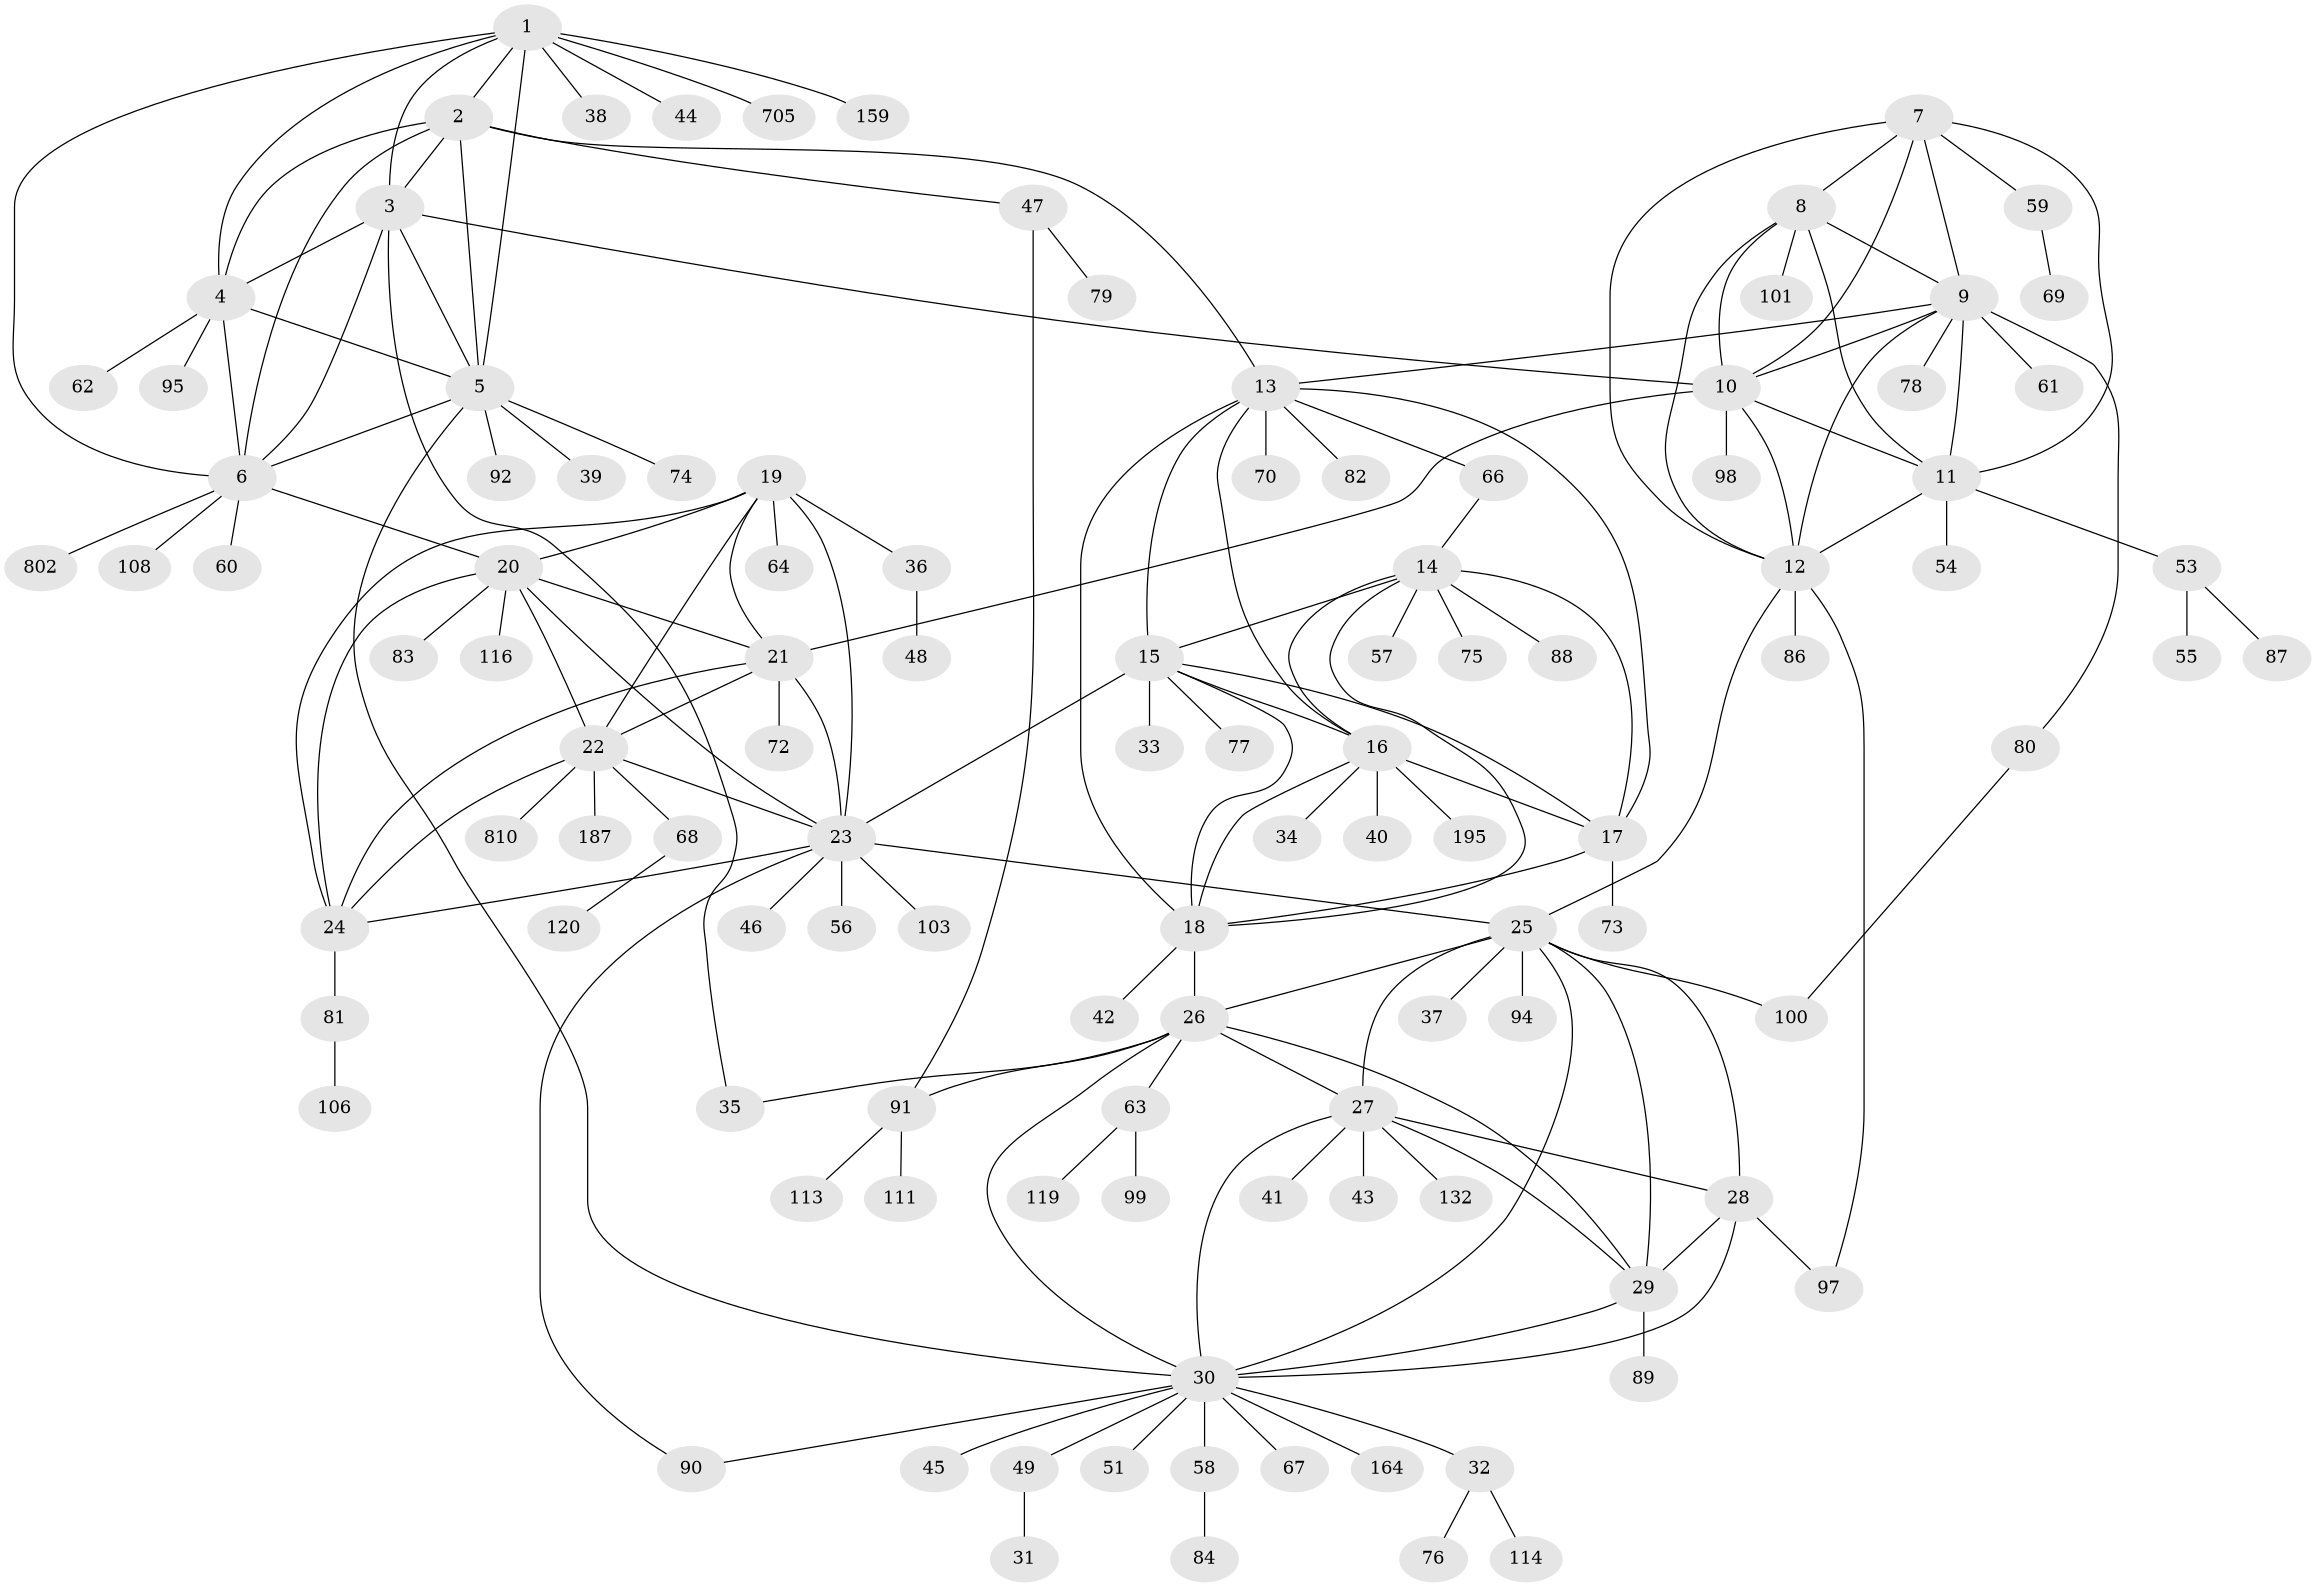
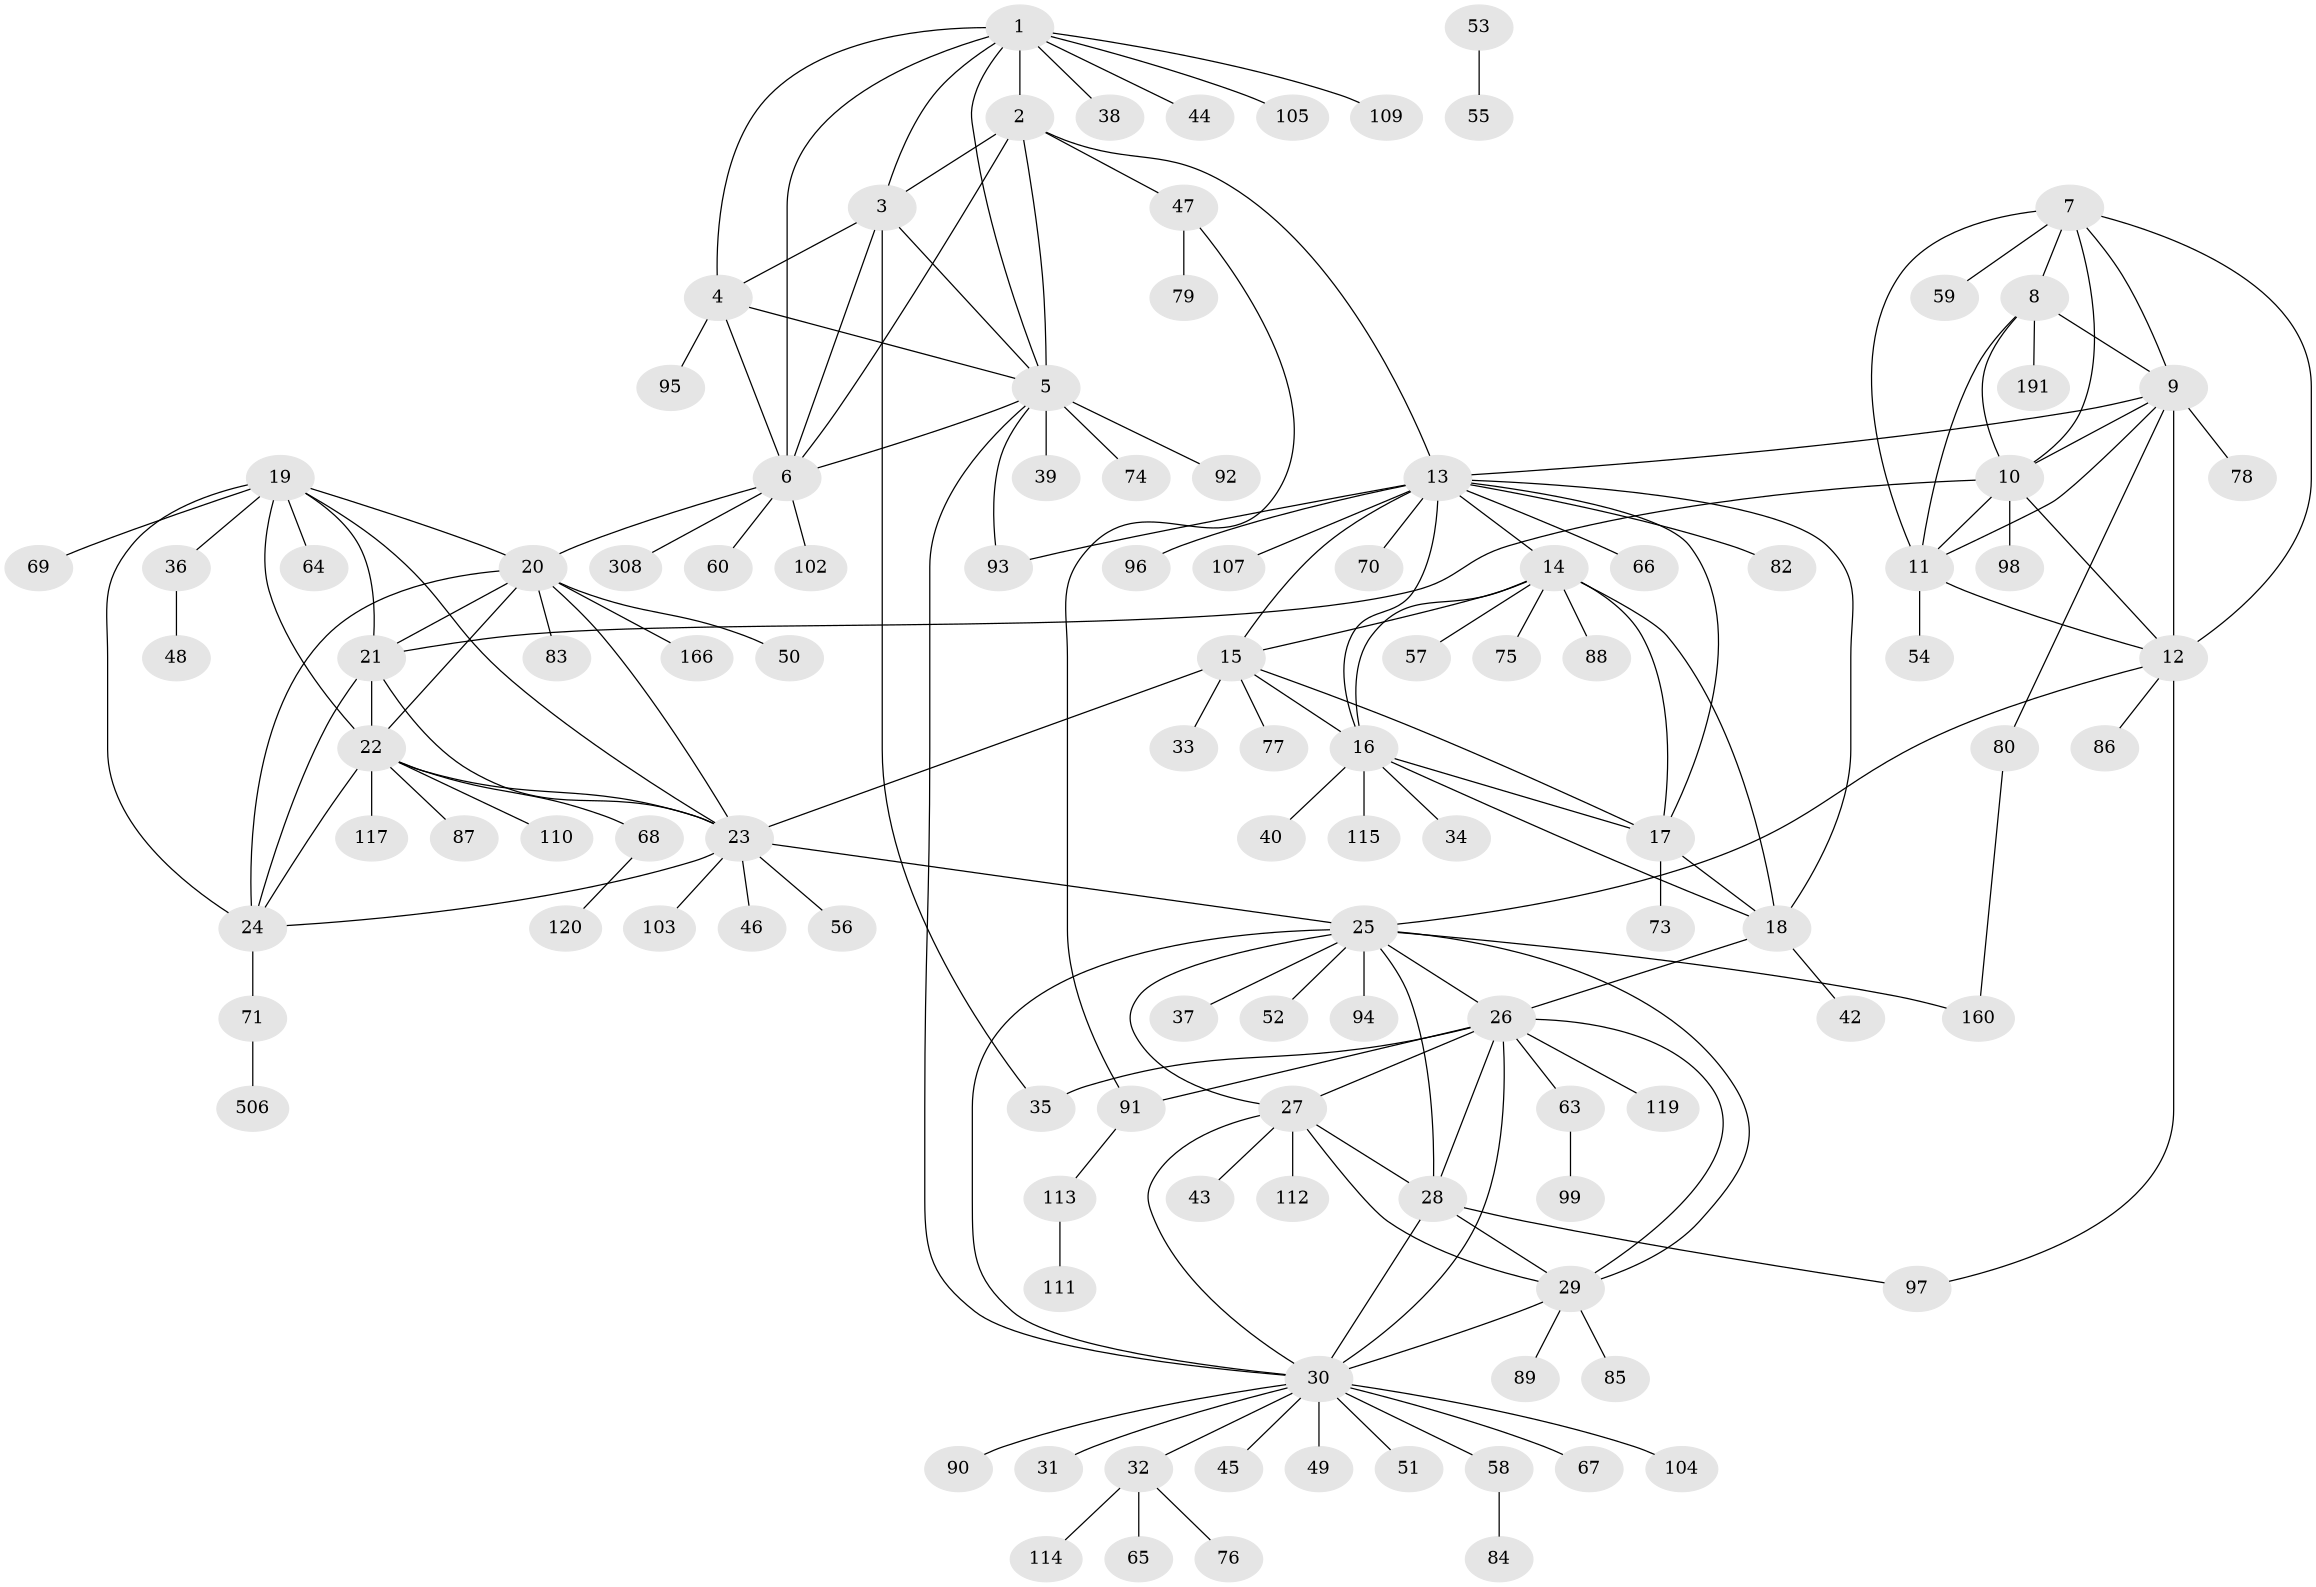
(779, 118) -> (1293, 118)
(873, 118) -> (1387, 118)
(299, 166) -> none
(2046, 253) -> (135, 529)
(1776, 298) -> (2034, 388)
(1055, 320) -> none
(83, 388) -> none
(2049, 388) -> none
(1672, 407) -> none
(1460, 523) -> (1496, 523)
(2067, 523) -> none
(41, 568) -> (811, 568)
(135, 568) -> (626, 568)
none -> (999, 568)
none -> (1136, 568)
none -> (1229, 568)
(2232, 613) -> (418, 793)
(496, 658) -> (697, 658)
none -> (790, 658)
(779, 748) -> none
(1280, 777) -> none
(501, 838) -> (557, 838)
(595, 838) -> (372, 838)
(1470, 838) -> (1364, 838)
(335, 1019) -> (253, 1019)
none -> (1274, 1019)
(1791, 1019) -> (1978, 1019)
(540, 1108) -> none
(335, 1109) -> (253, 1109)
none -> (1467, 1109)
(901, 1154) -> (1060, 1244)
(1090, 1154) -> (1582, 1063)
(1273, 1199) -> none
(1456, 1199) -> (1293, 1199)
none -> (1616, 1379)
(1387, 1469) -> (1682, 1469)
(1024, 1514) -> (1180, 1418)
none -> (1139, 1559)
